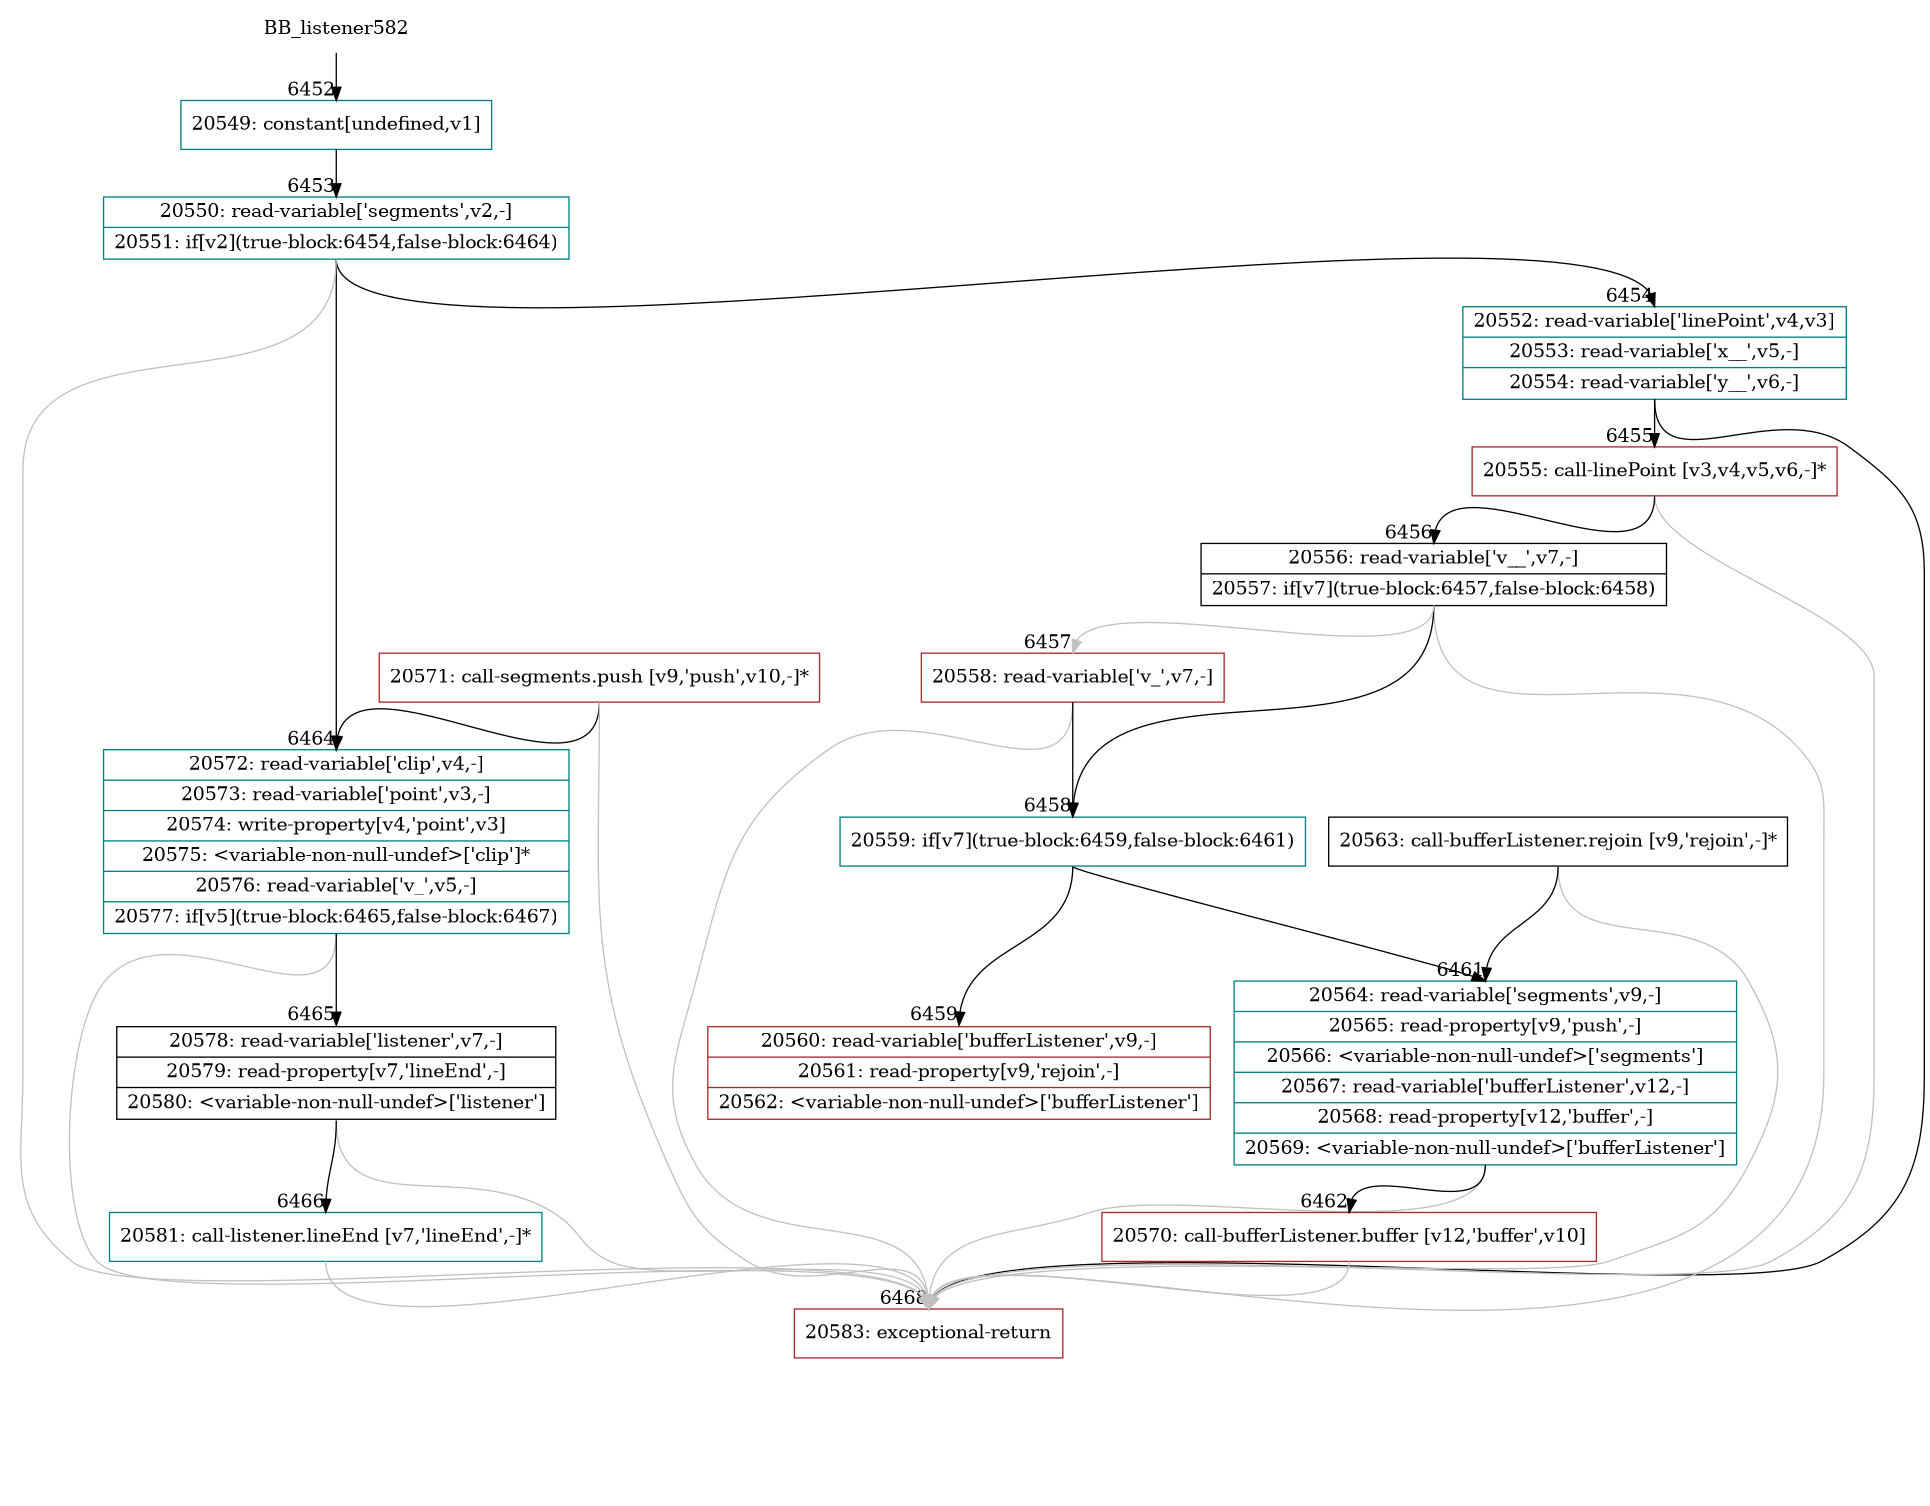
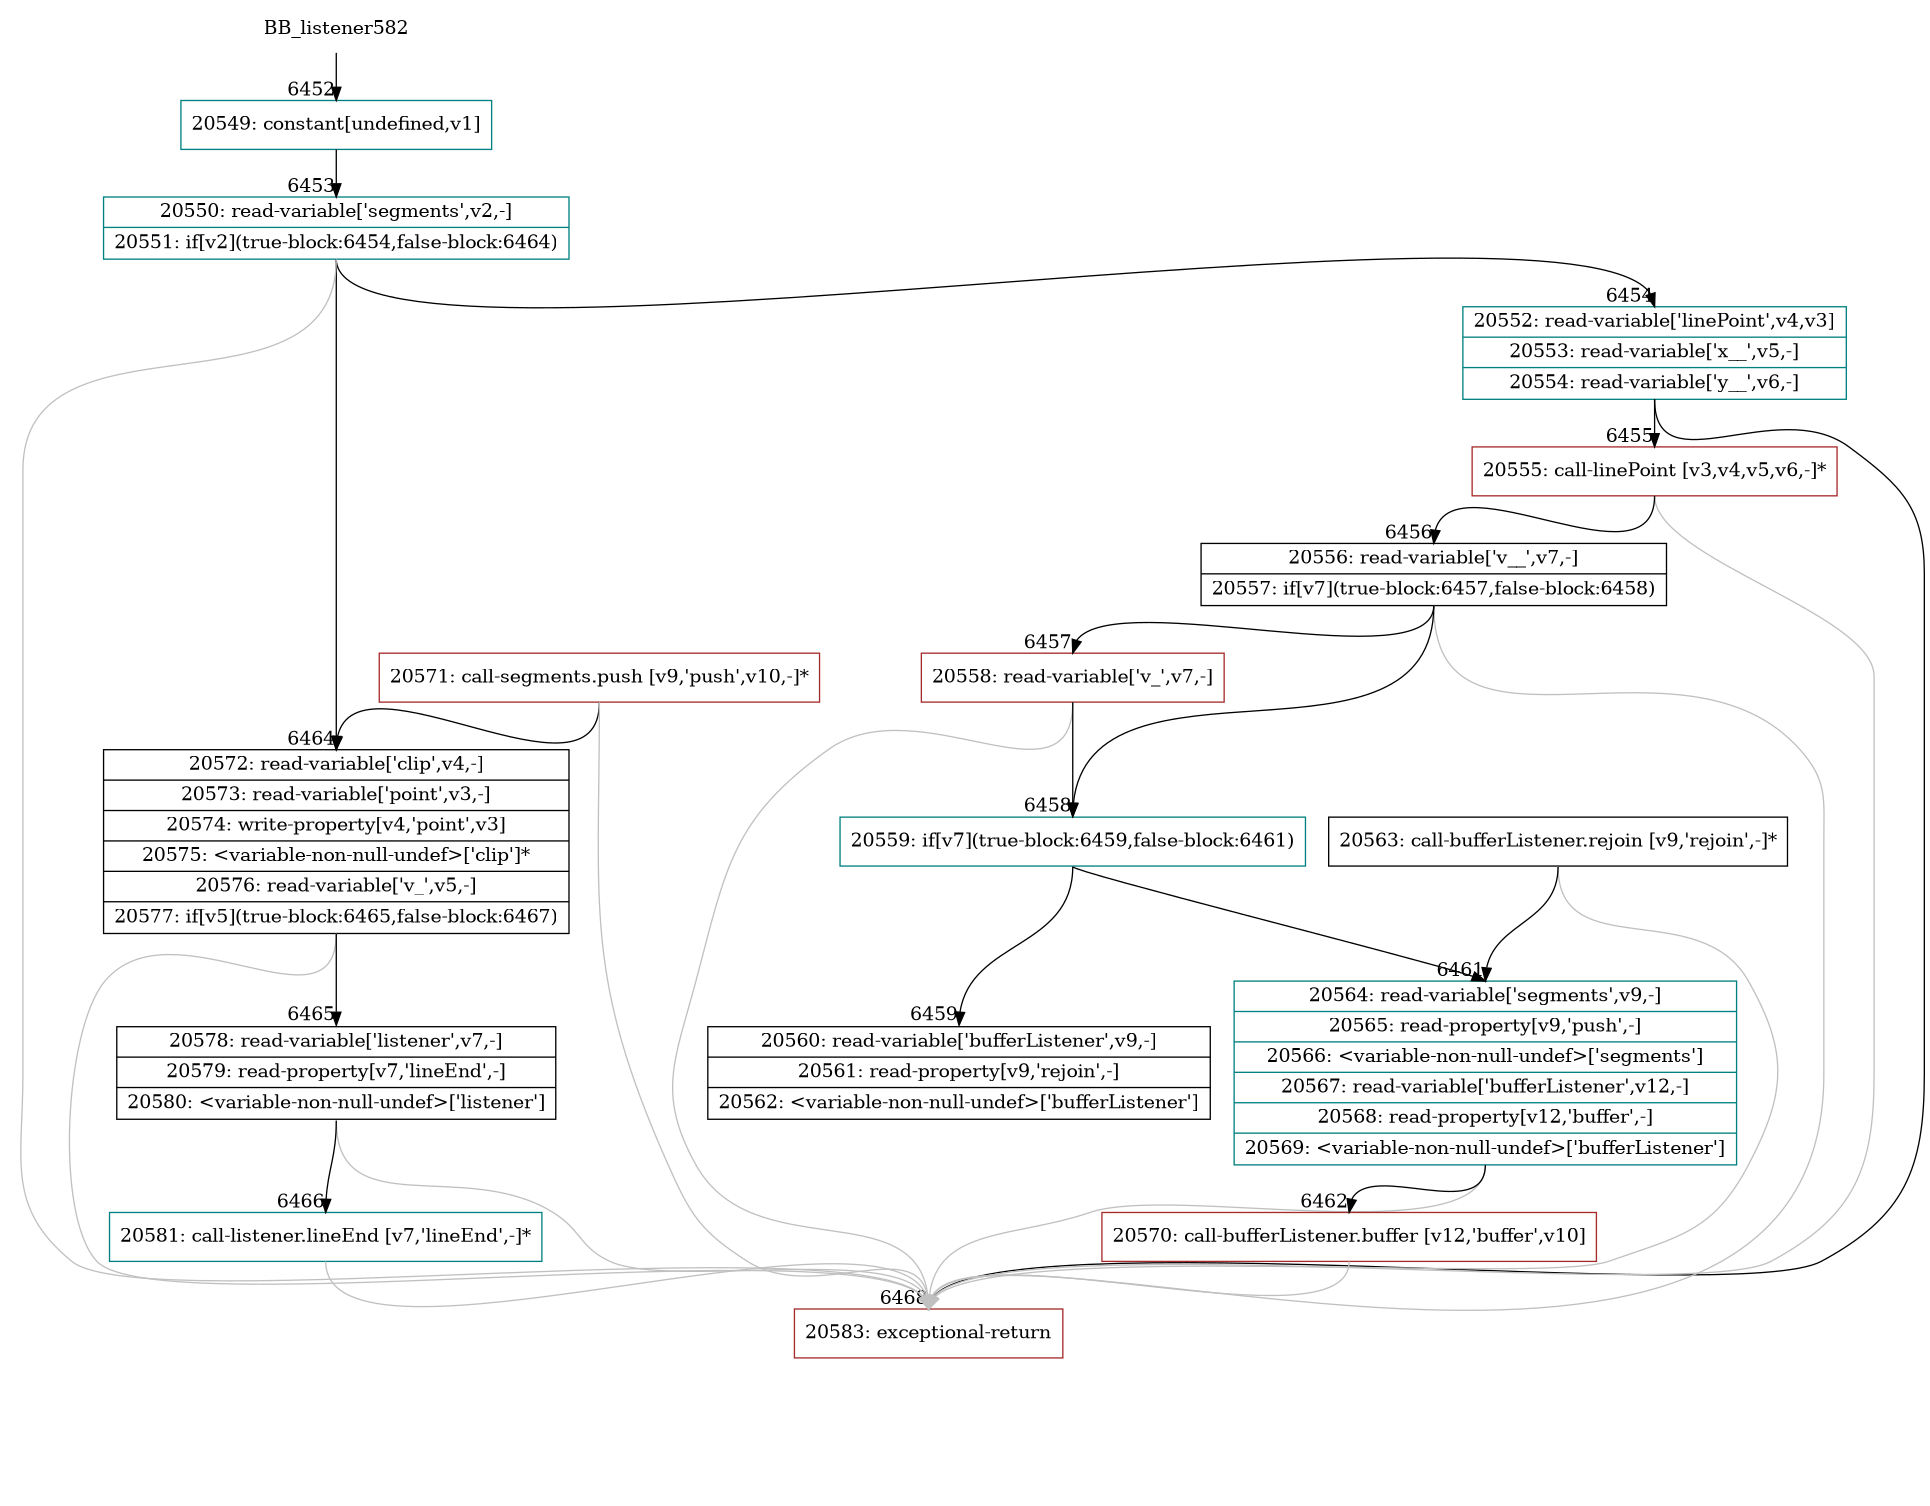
(1260, 630) -> (1260, 630)
(336, 842) -> (336, 842)
(959, 1073) -> (959, 1073)
